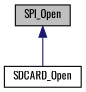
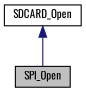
(43, 52) -> (43, 52)
